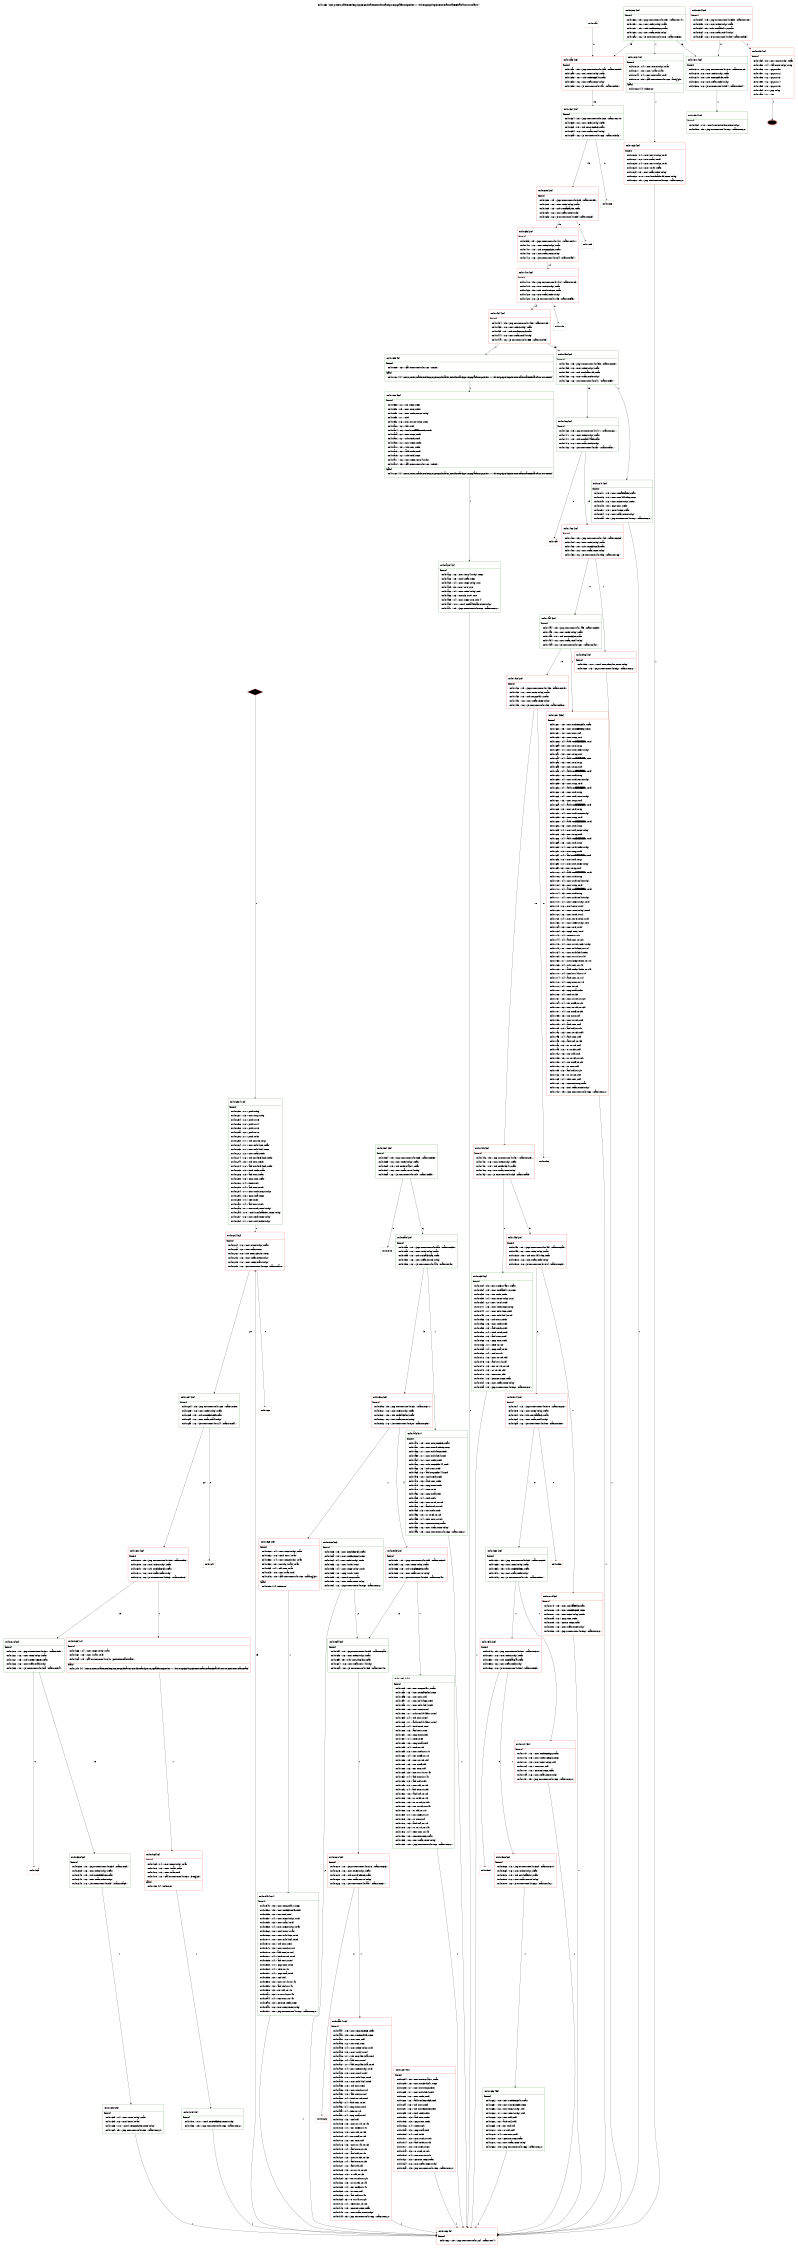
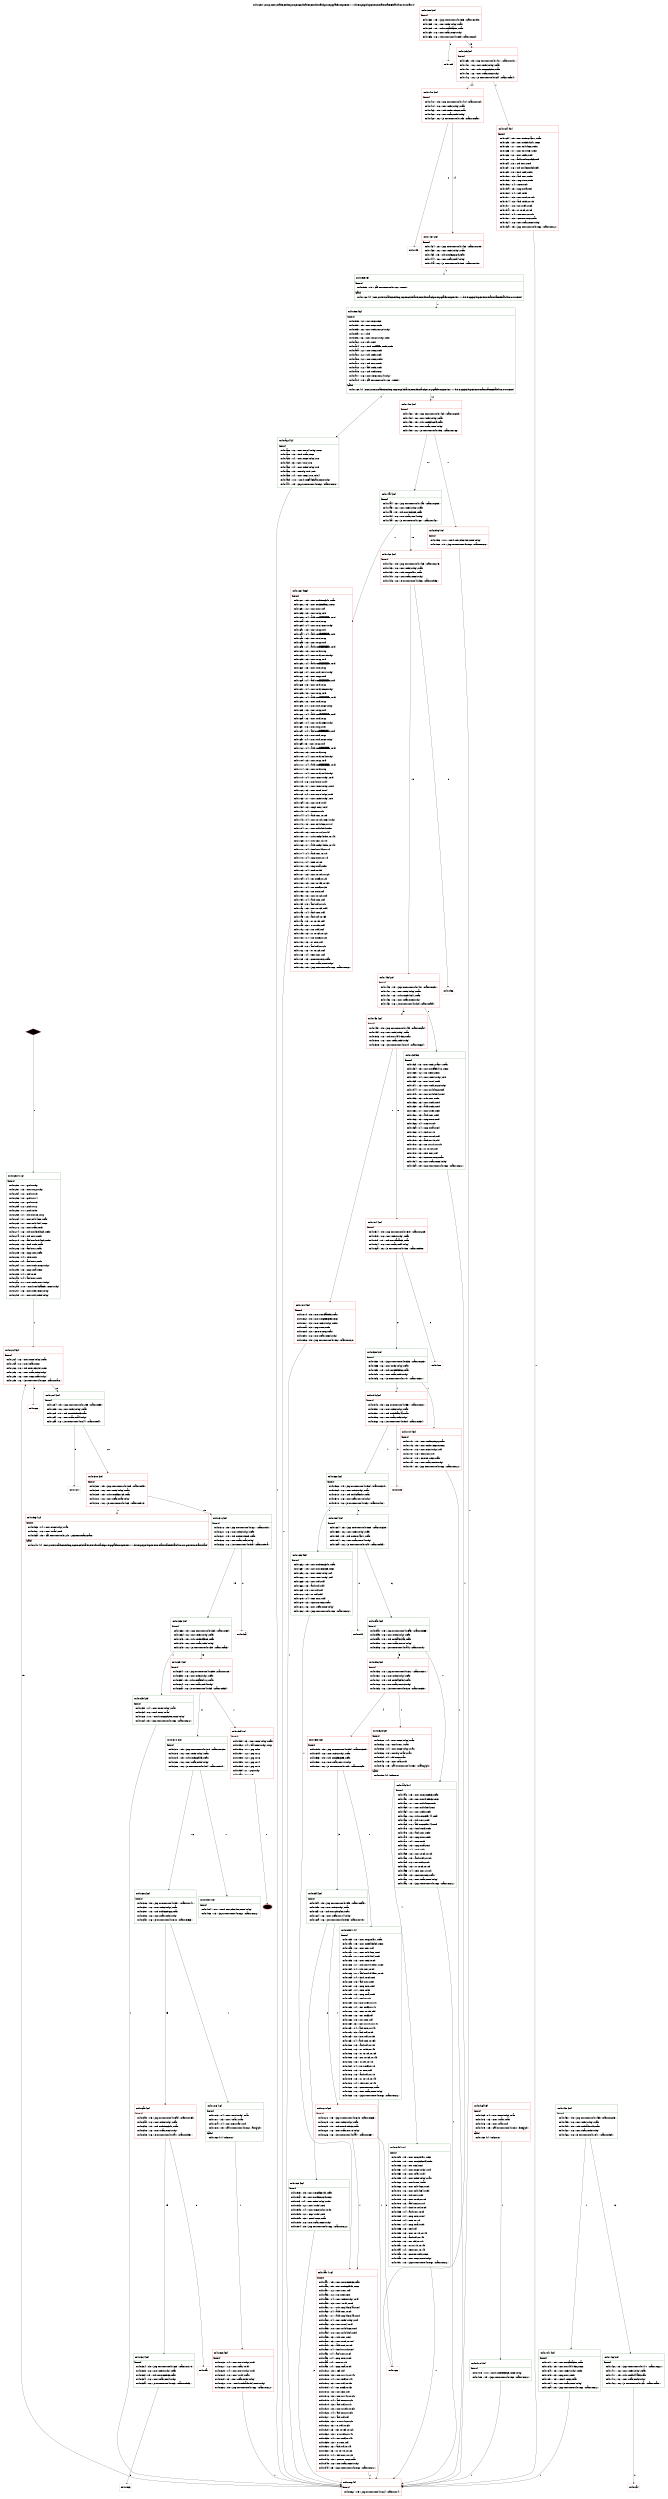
(593, 41) -> (193, 2251)
(686, 48) -> (181, 1830)
none -> (501, 103)
(580, 163) -> none
(553, 347) -> none
(584, 487) -> (431, 396)
none -> (357, 1510)
(356, 1613) -> (309, 2050)
none -> (201, 1655)
(166, 1761) -> none
(476, 1809) -> (464, 1795)
(525, 1871) -> (357, 1490)
(494, 2190) -> (299, 1959)
